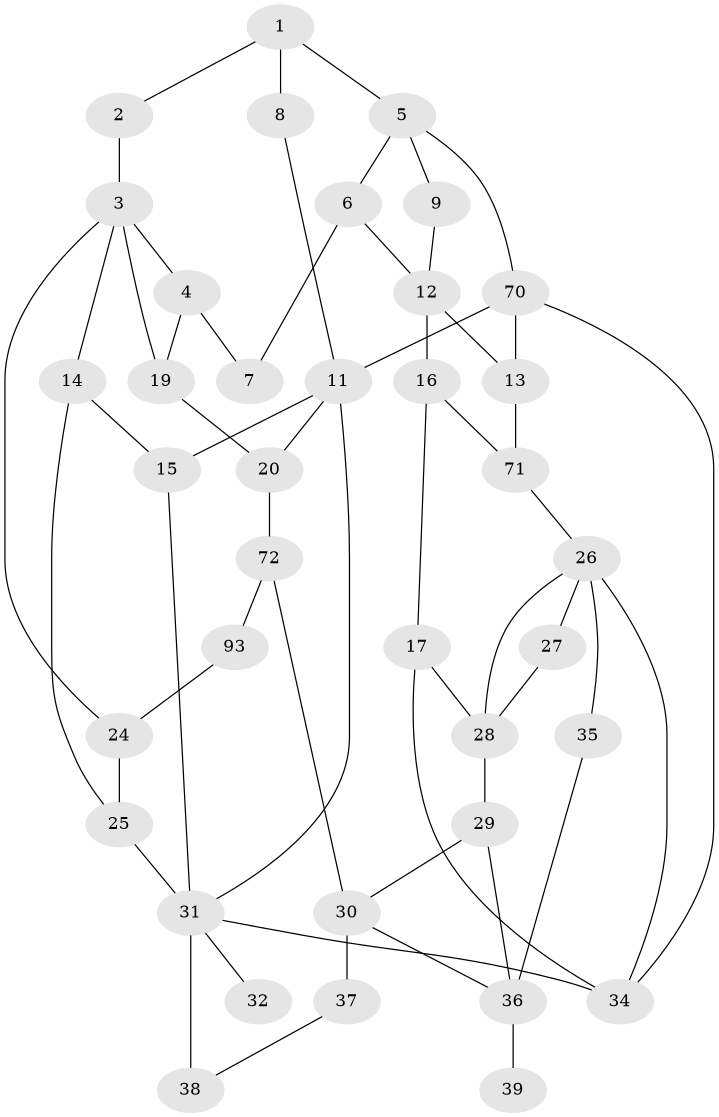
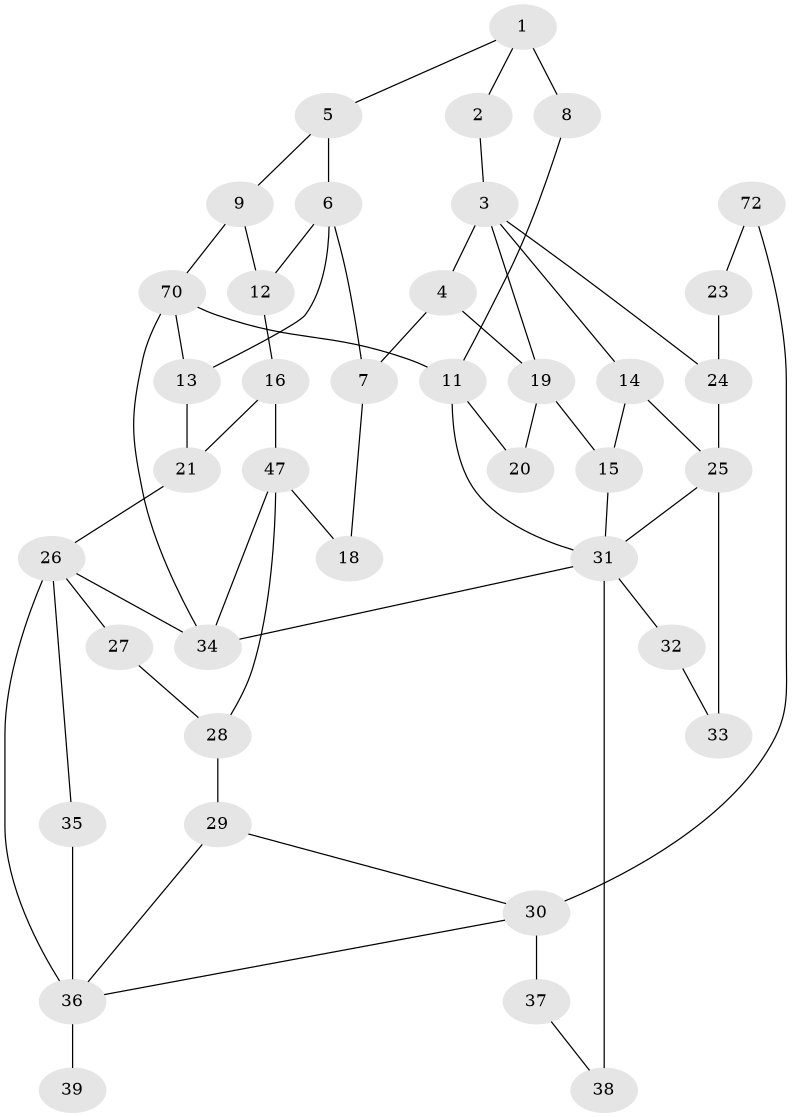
(486, 190) -> (206, 249)
(471, 337) -> (300, 319)
(253, 426) -> (575, 426)
(516, 470) -> (187, 470)
(269, 514) -> none
none -> (349, 559)
(504, 632) -> (5, 784)
(235, 647) -> (719, 293)
(417, 647) -> (276, 470)
none -> (719, 736)
